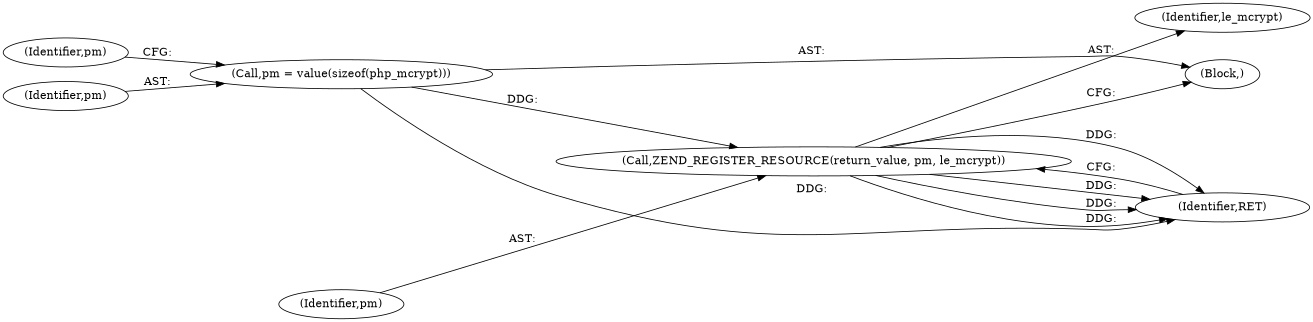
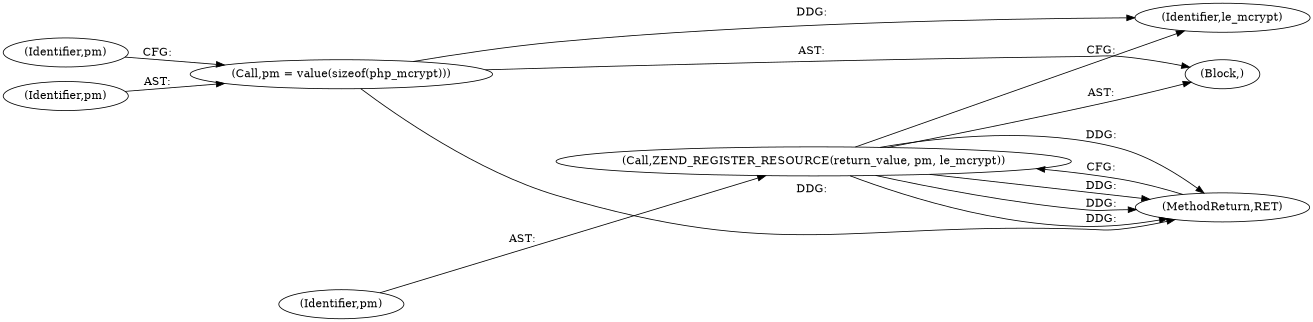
(1103, 50) -> (1103, 50)
(1103, 93) -> (1103, 93)
(571, 117) -> (769, 27)
(1223, 207) -> (1223, 207)
